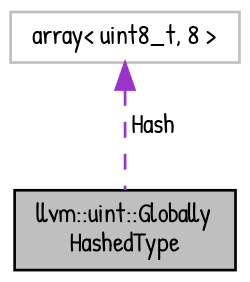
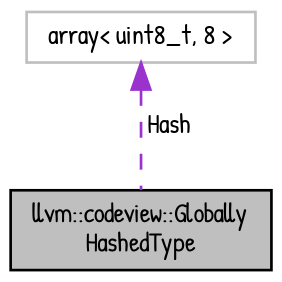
(125, 230) -> (141, 230)
